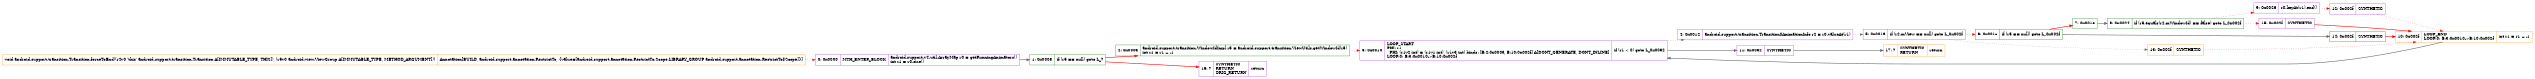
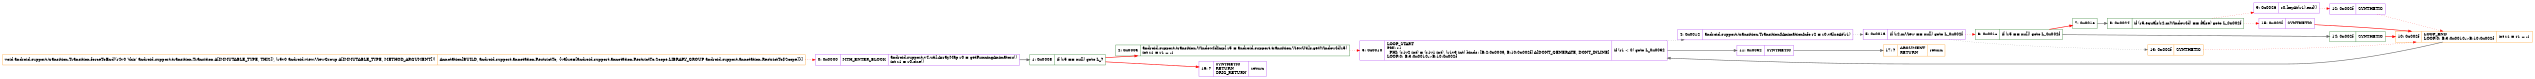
(1912, 48) -> (1913, 48)
